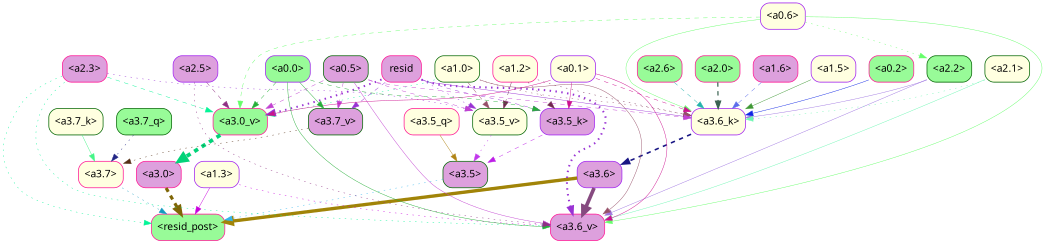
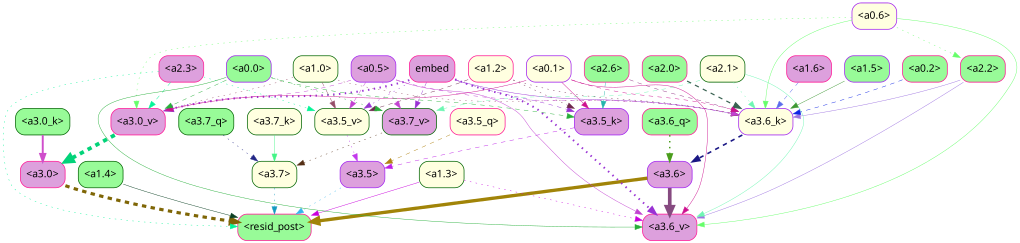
(483, 25) -> (477, 28)
(195, 69) -> none
(346, 69) -> (373, 69)
(402, 69) -> (432, 69)
(834, 69) -> (867, 69)
(949, 69) -> (983, 69)
(278, 90) -> (237, 87)
(341, 92) -> (389, 92)
none -> (604, 92)
(605, 93) -> none
(686, 93) -> (675, 94)
(312, 95) -> (323, 93)
(355, 97) -> (233, 93)
none -> (572, 97)
(811, 98) -> (852, 97)
none -> (43, 122)
(240, 122) -> (138, 122)
none -> (670, 122)
(446, 145) -> (421, 148)
none -> (101, 175)
(101, 175) -> (274, 175)
(217, 175) -> (442, 175)
(465, 175) -> (362, 175)
(227, 211) -> none
